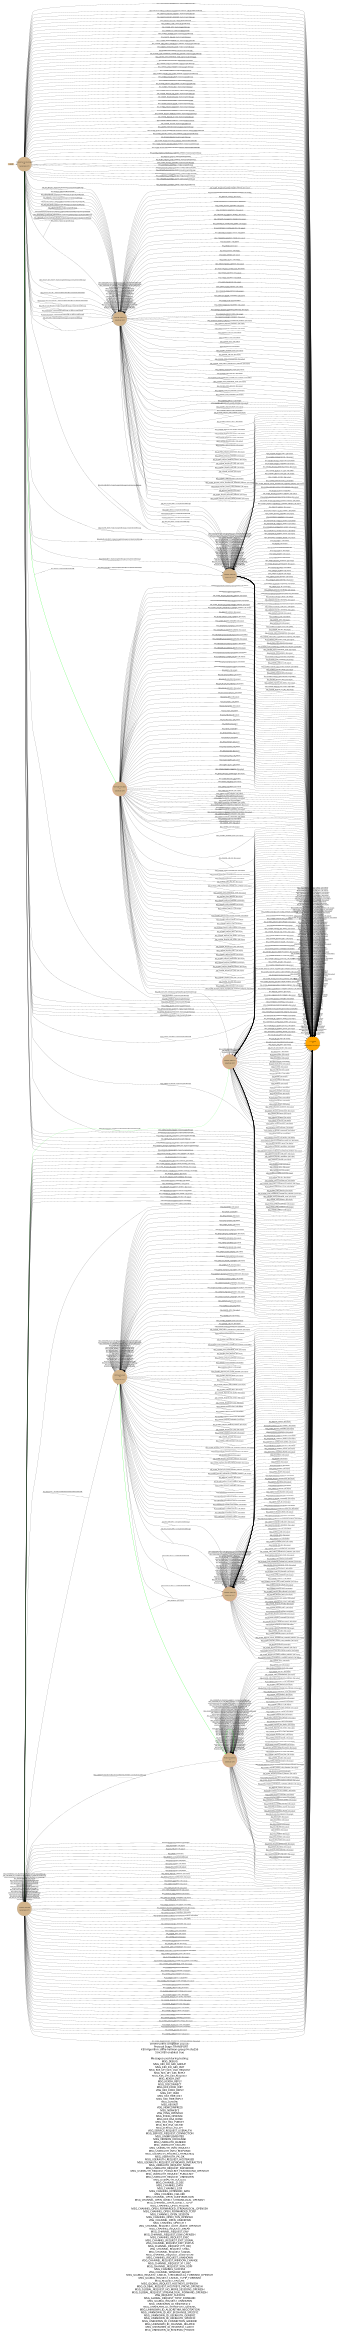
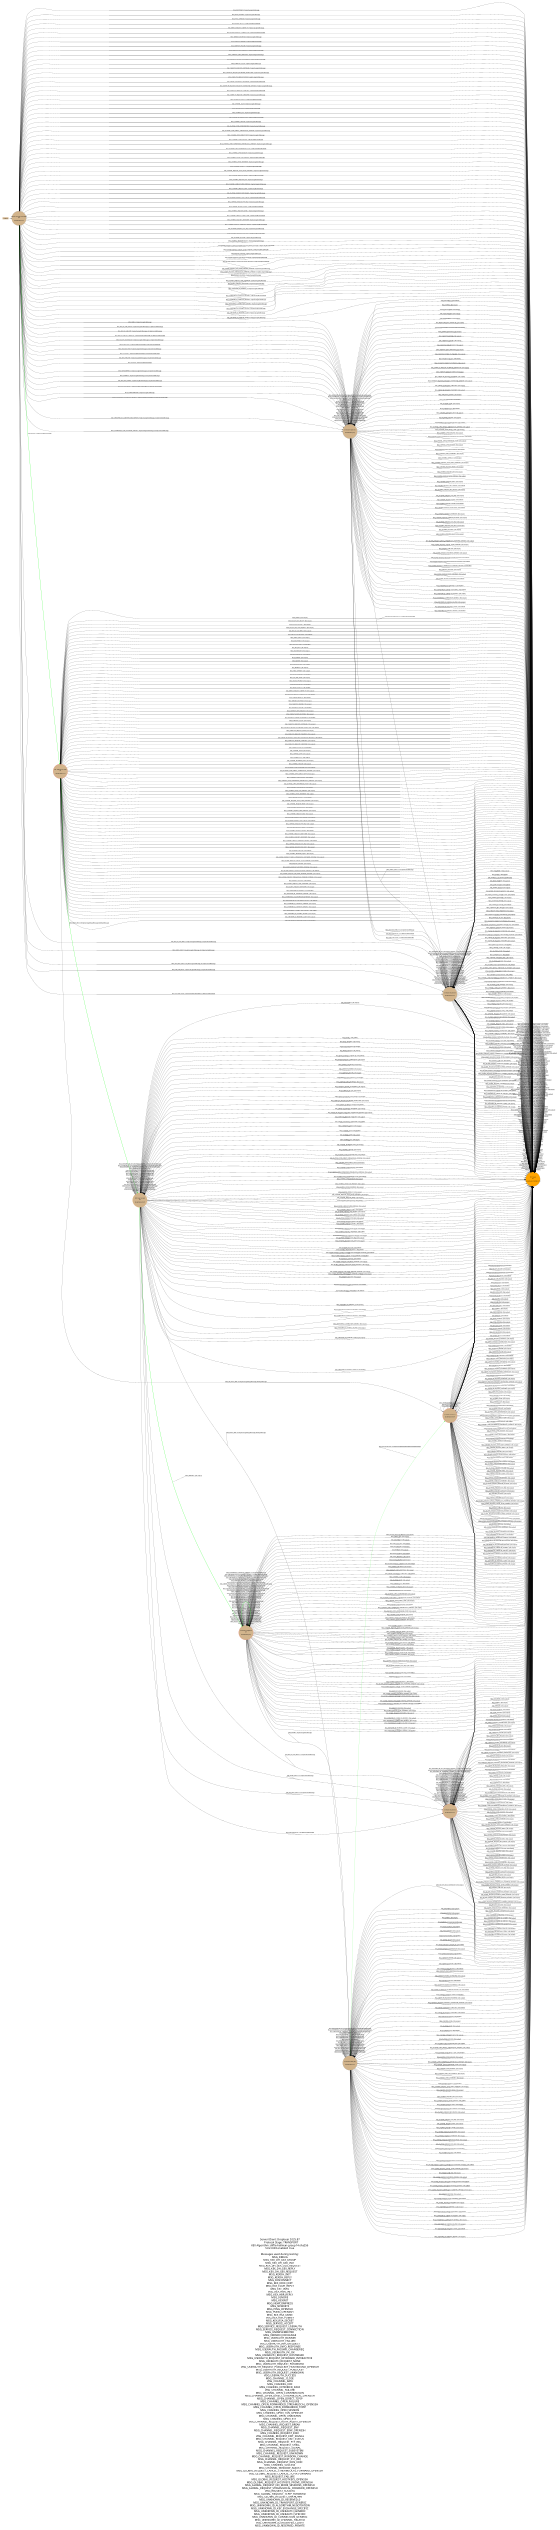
none -> (82, 989)
(120, 1775) -> (300, 1733)
